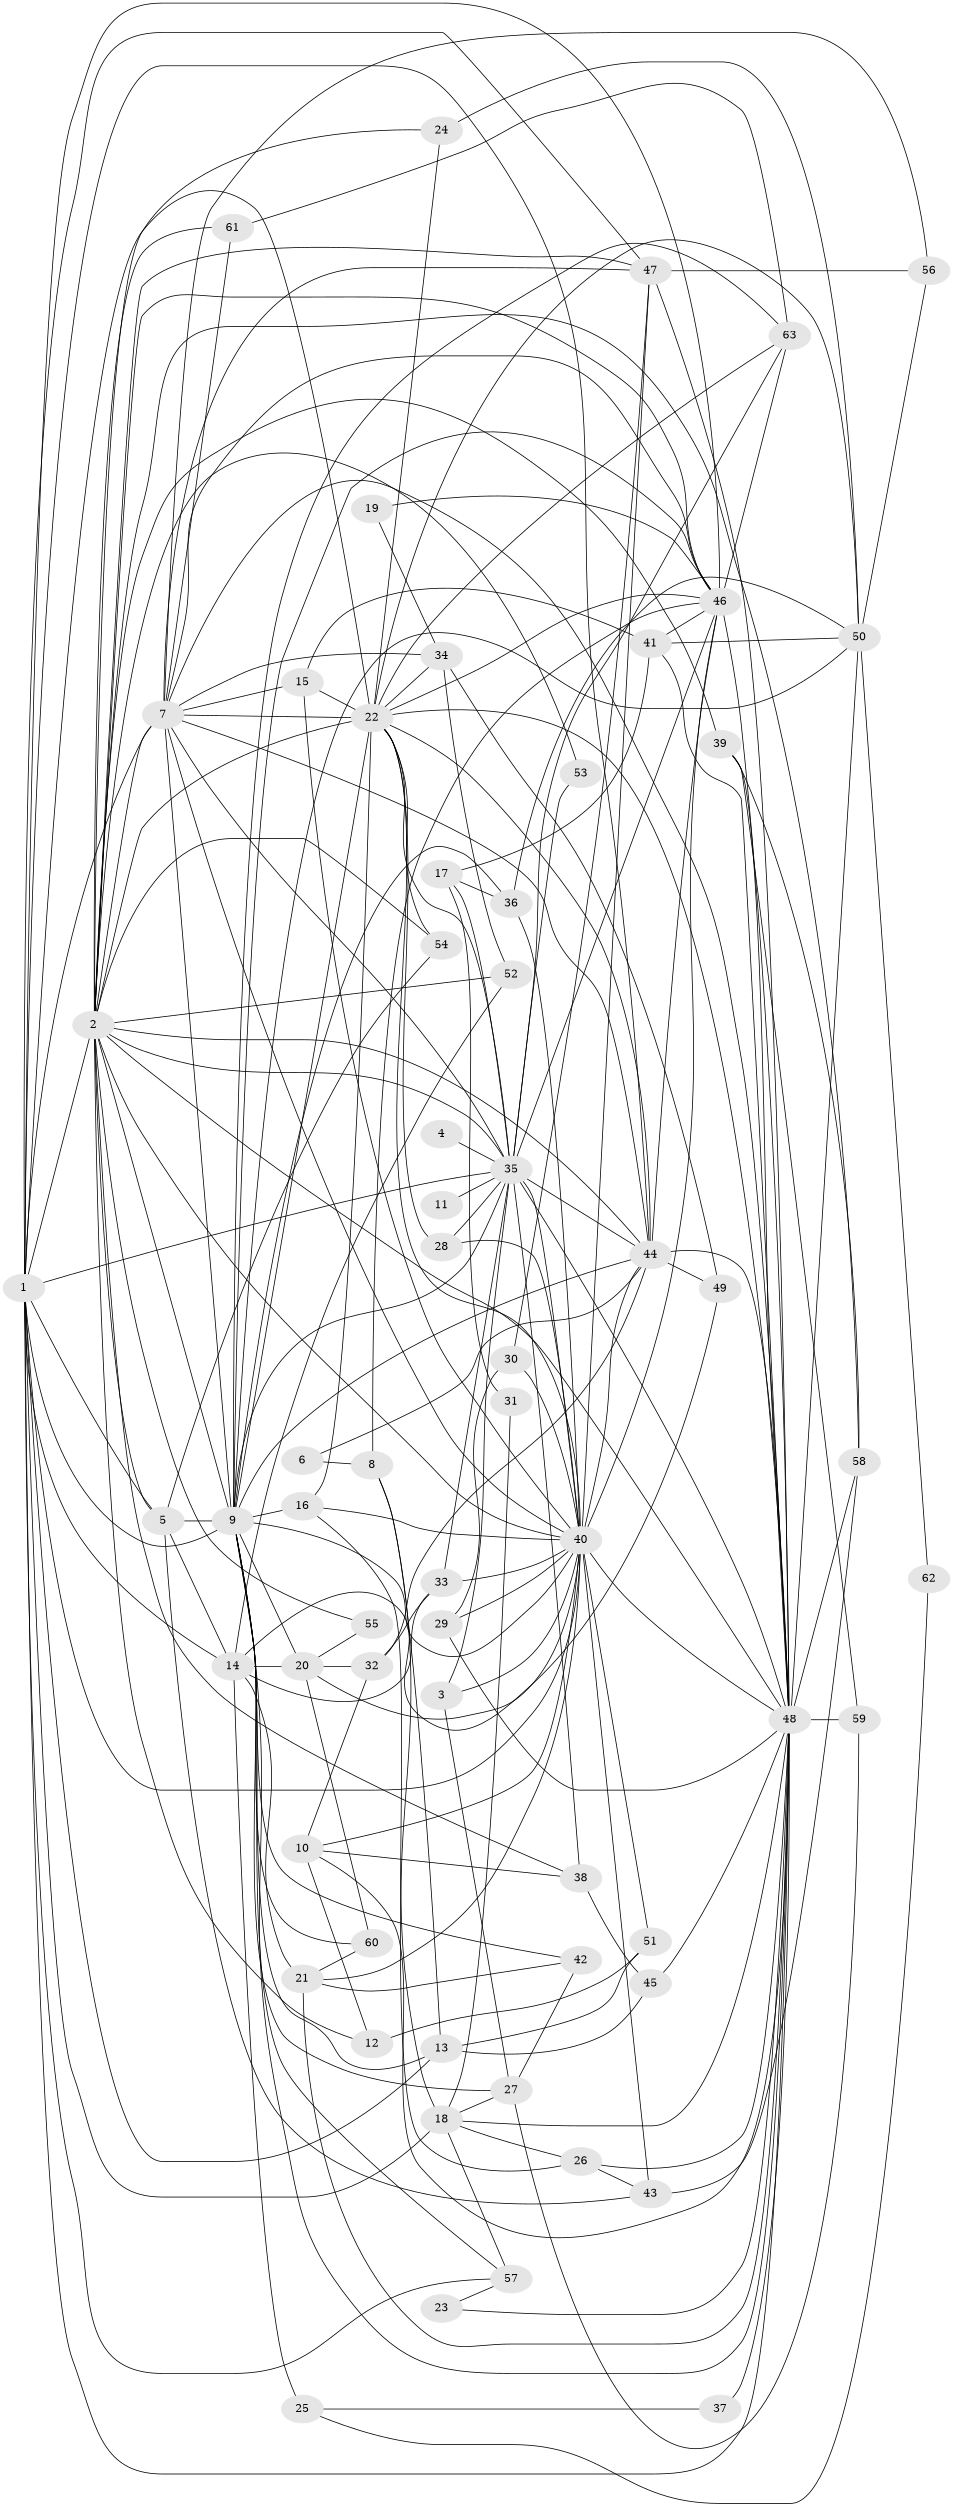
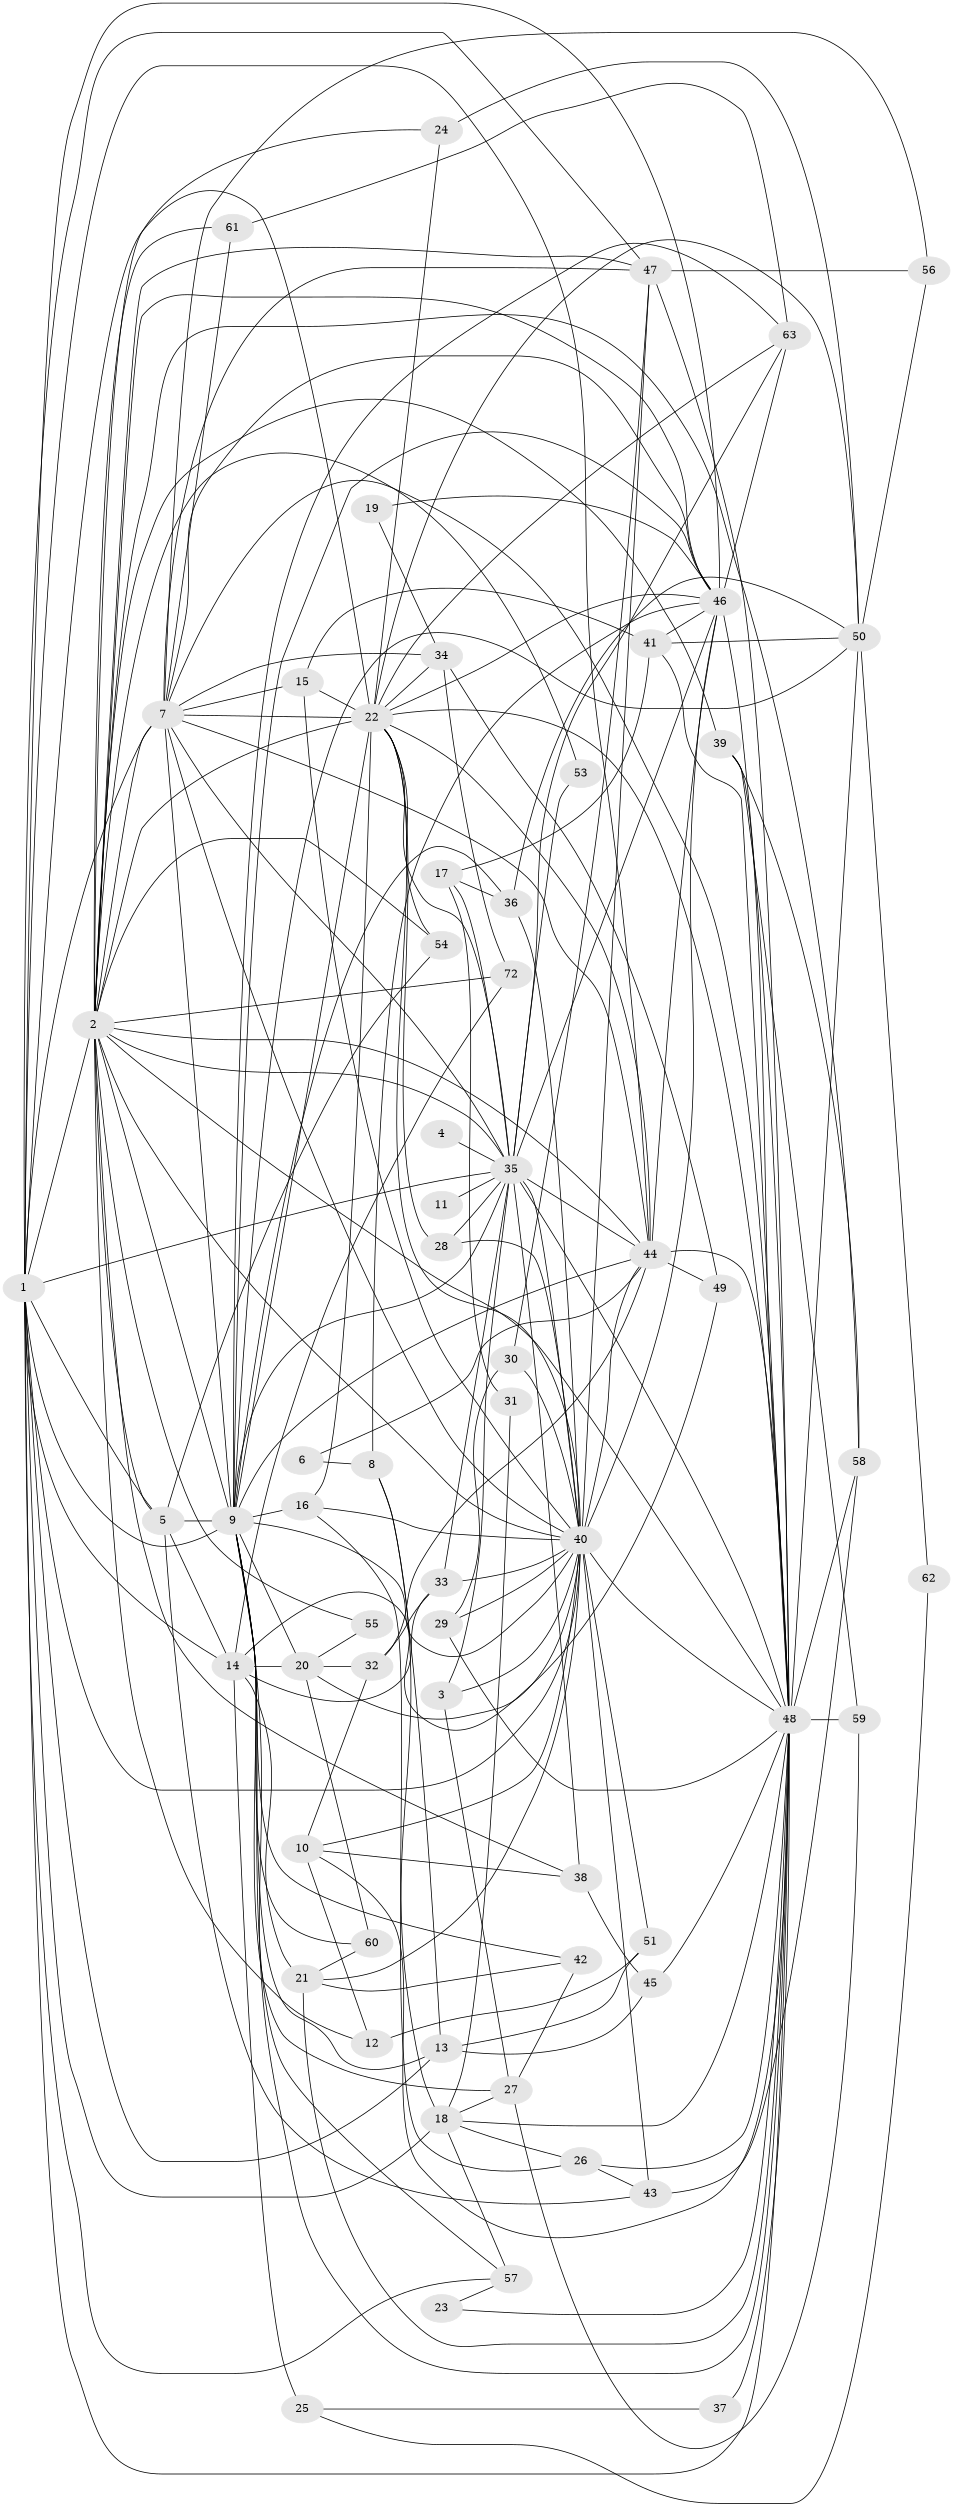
(511, 975) -> (511, 975)
